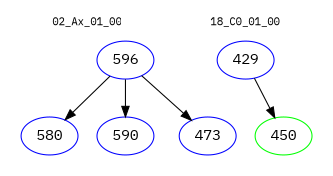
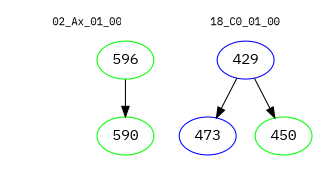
(125, 60) -> (125, 60)
(155, 88) -> (229, 93)
(50, 136) -> none
(125, 136) -> (125, 136)
